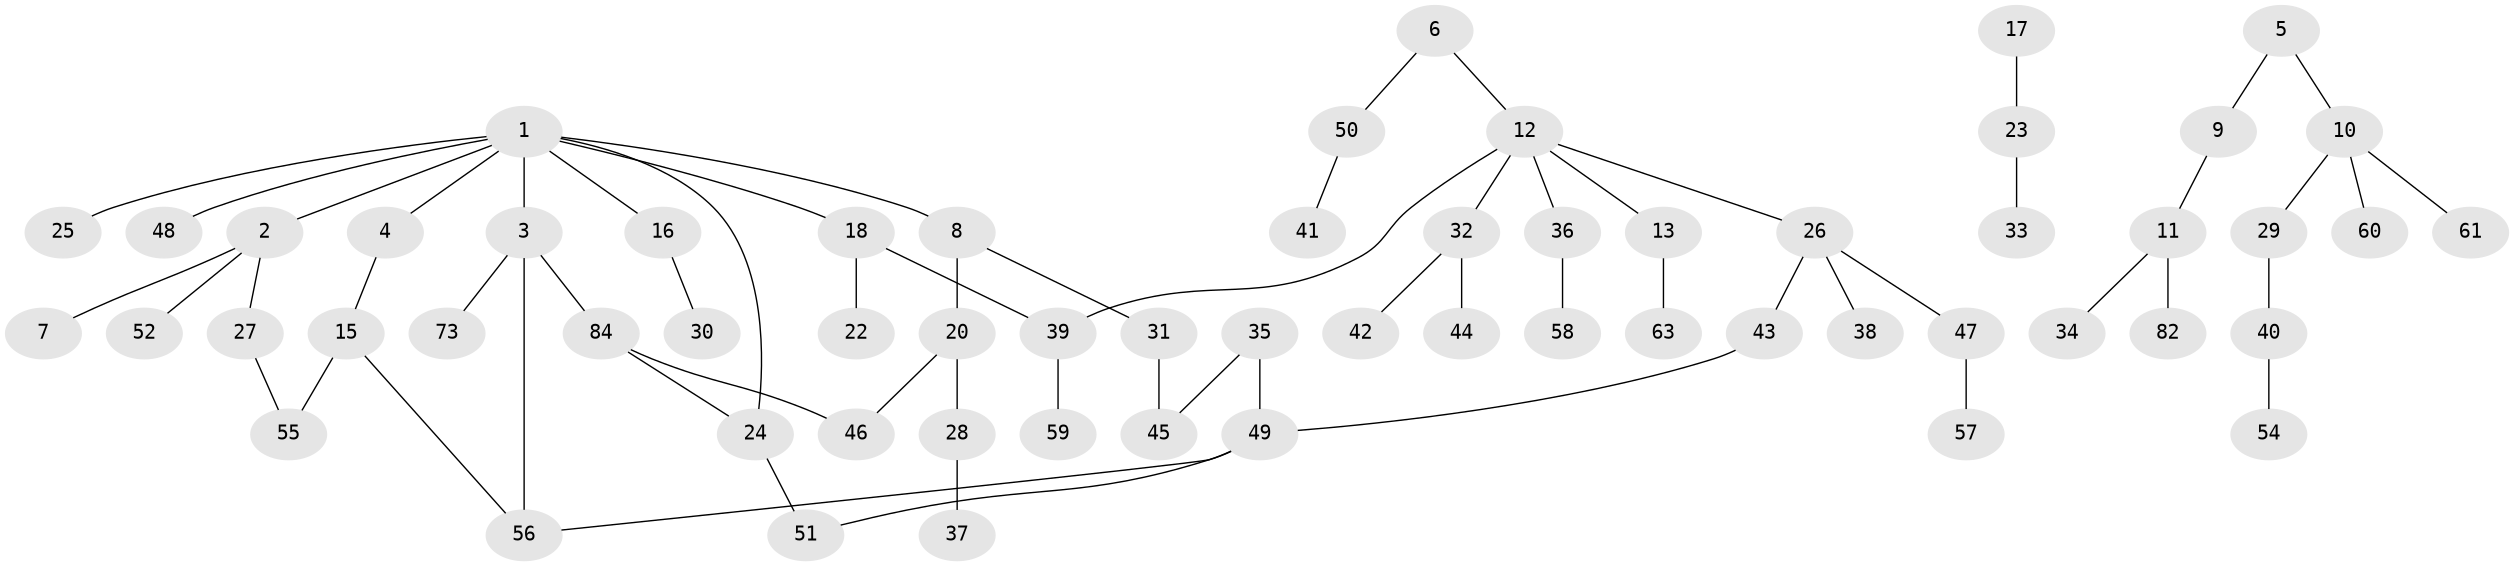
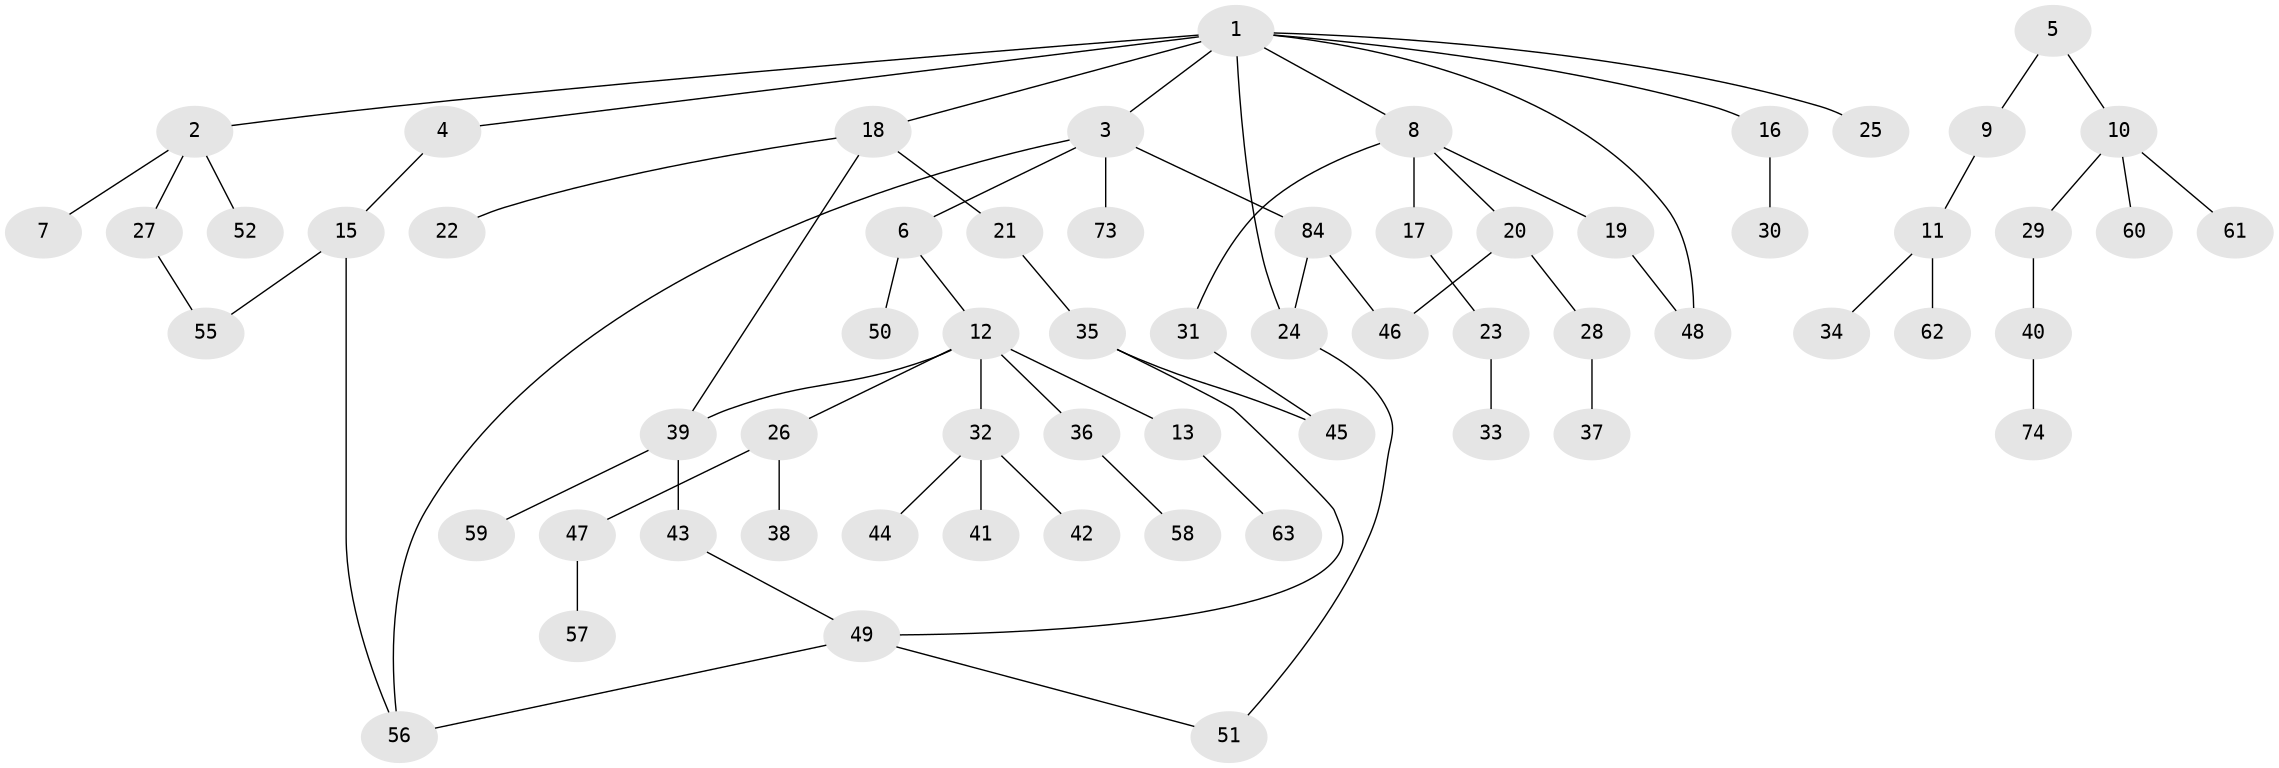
none -> (1005, 182)
(1327, 182) -> (981, 485)
none -> (1414, 182)
none -> (1005, 233)
none -> (1616, 233)
(1790, 283) -> (678, 475)
(2168, 334) -> (1933, 334)
(2269, 434) -> (2033, 434)
